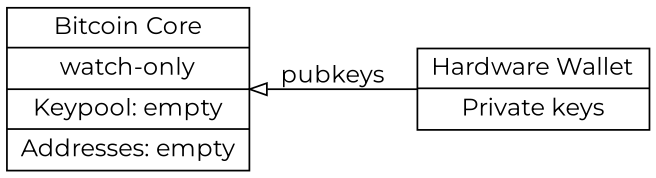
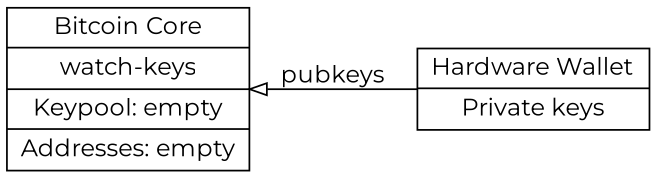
(128, 68) -> (128, 68)
